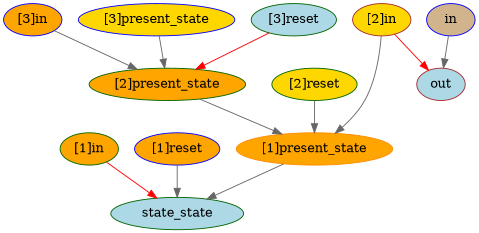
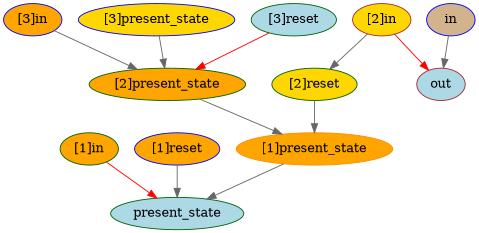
(371, 86) -> (352, 48)
(177, 214) -> (177, 214)
